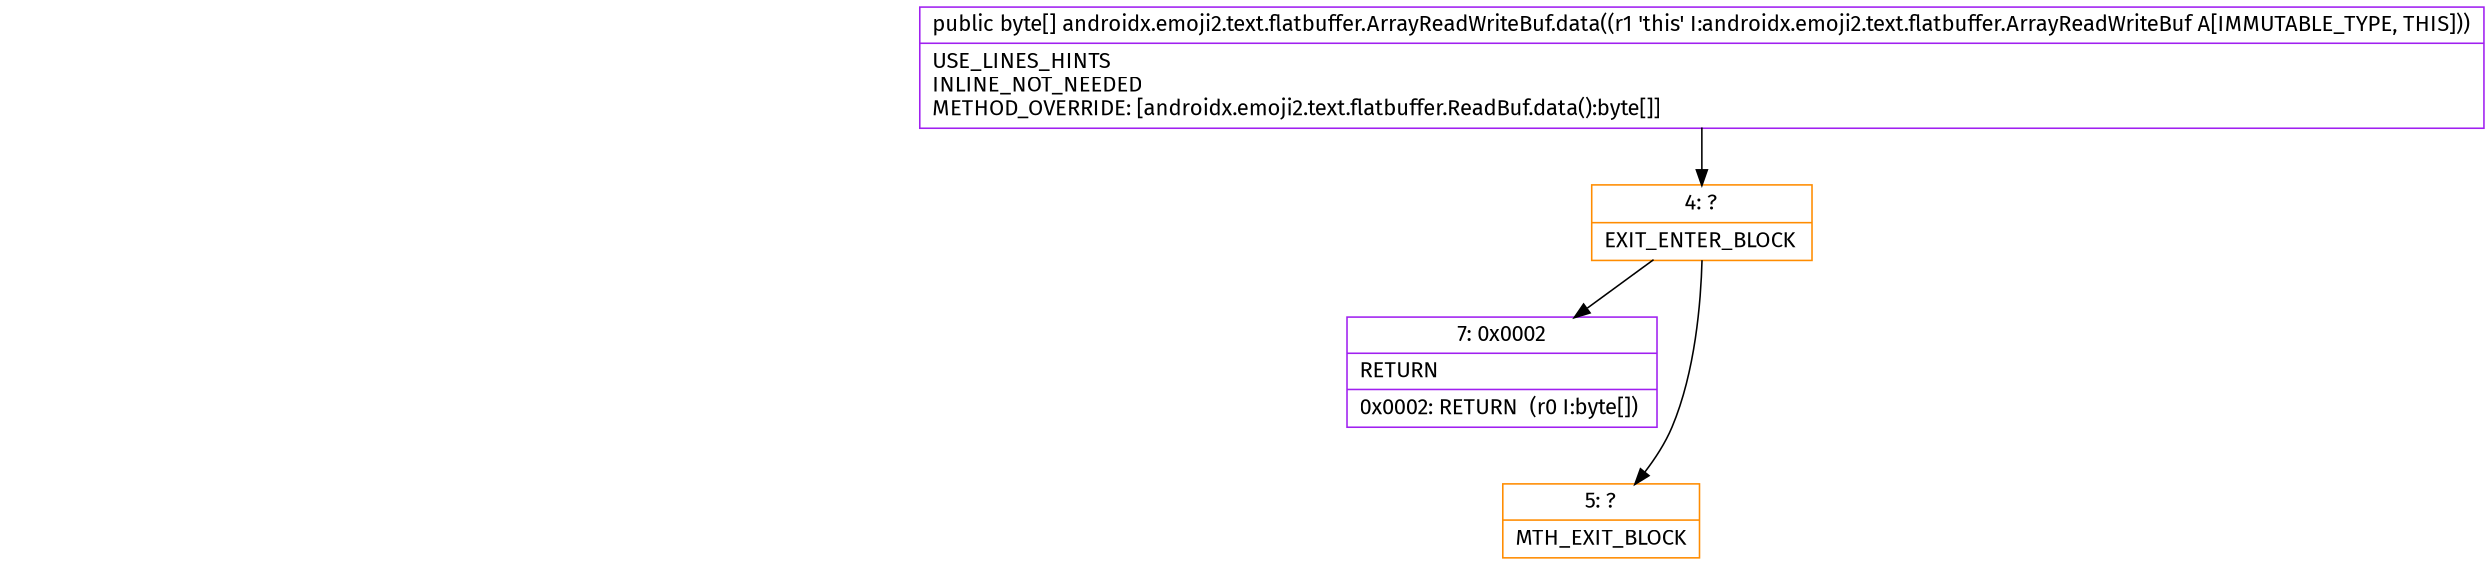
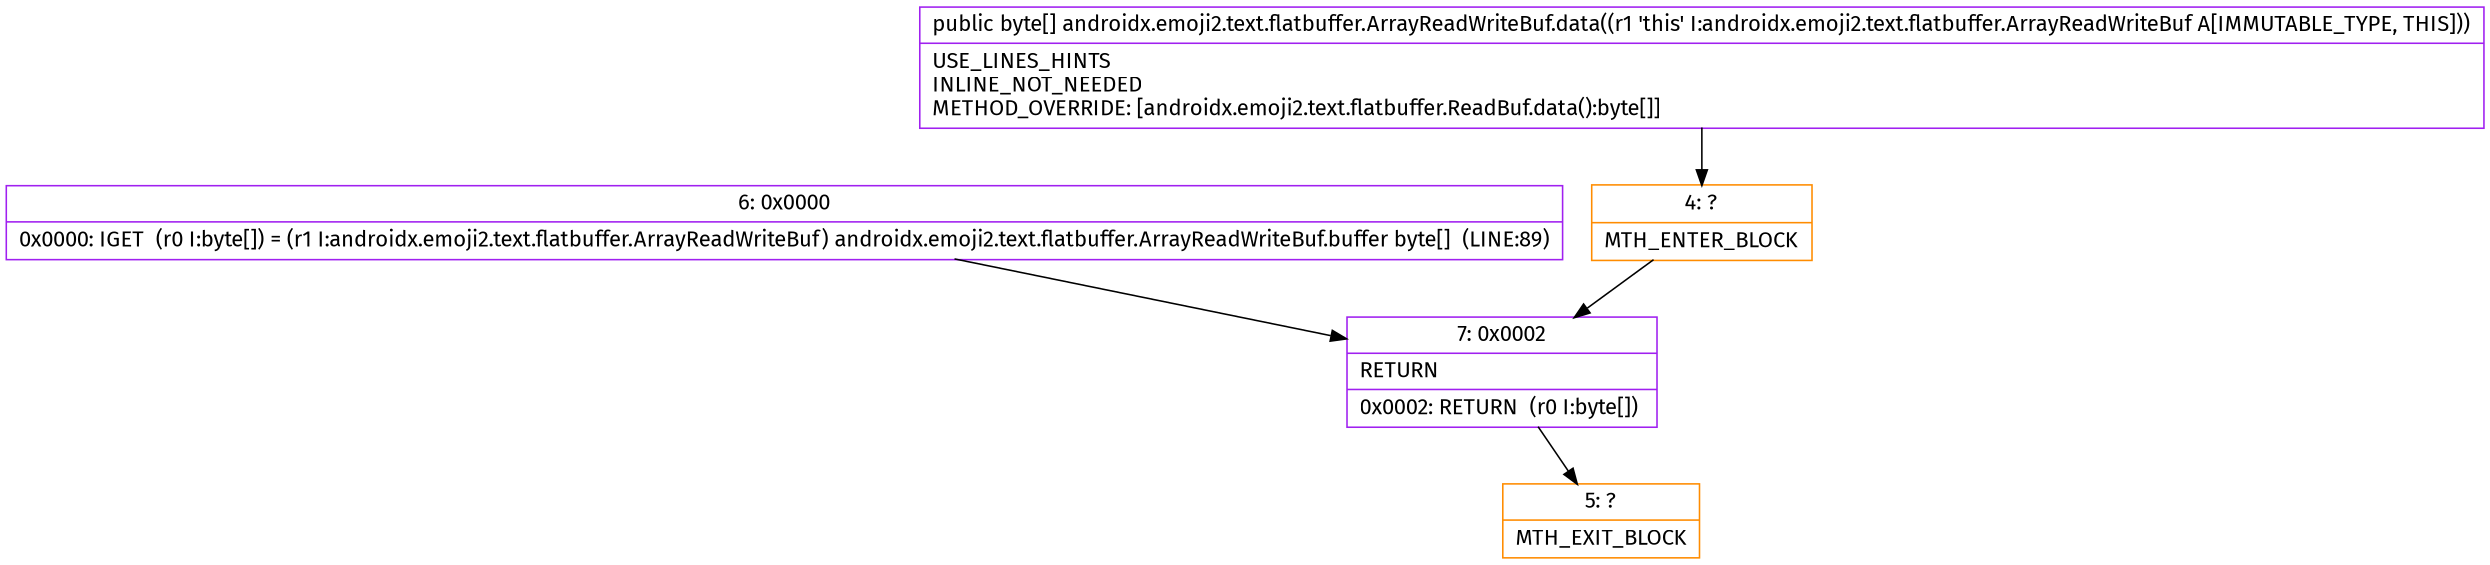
none -> (784, 223)
(1700, 241) -> (1702, 241)
(1689, 371) -> (1553, 449)
